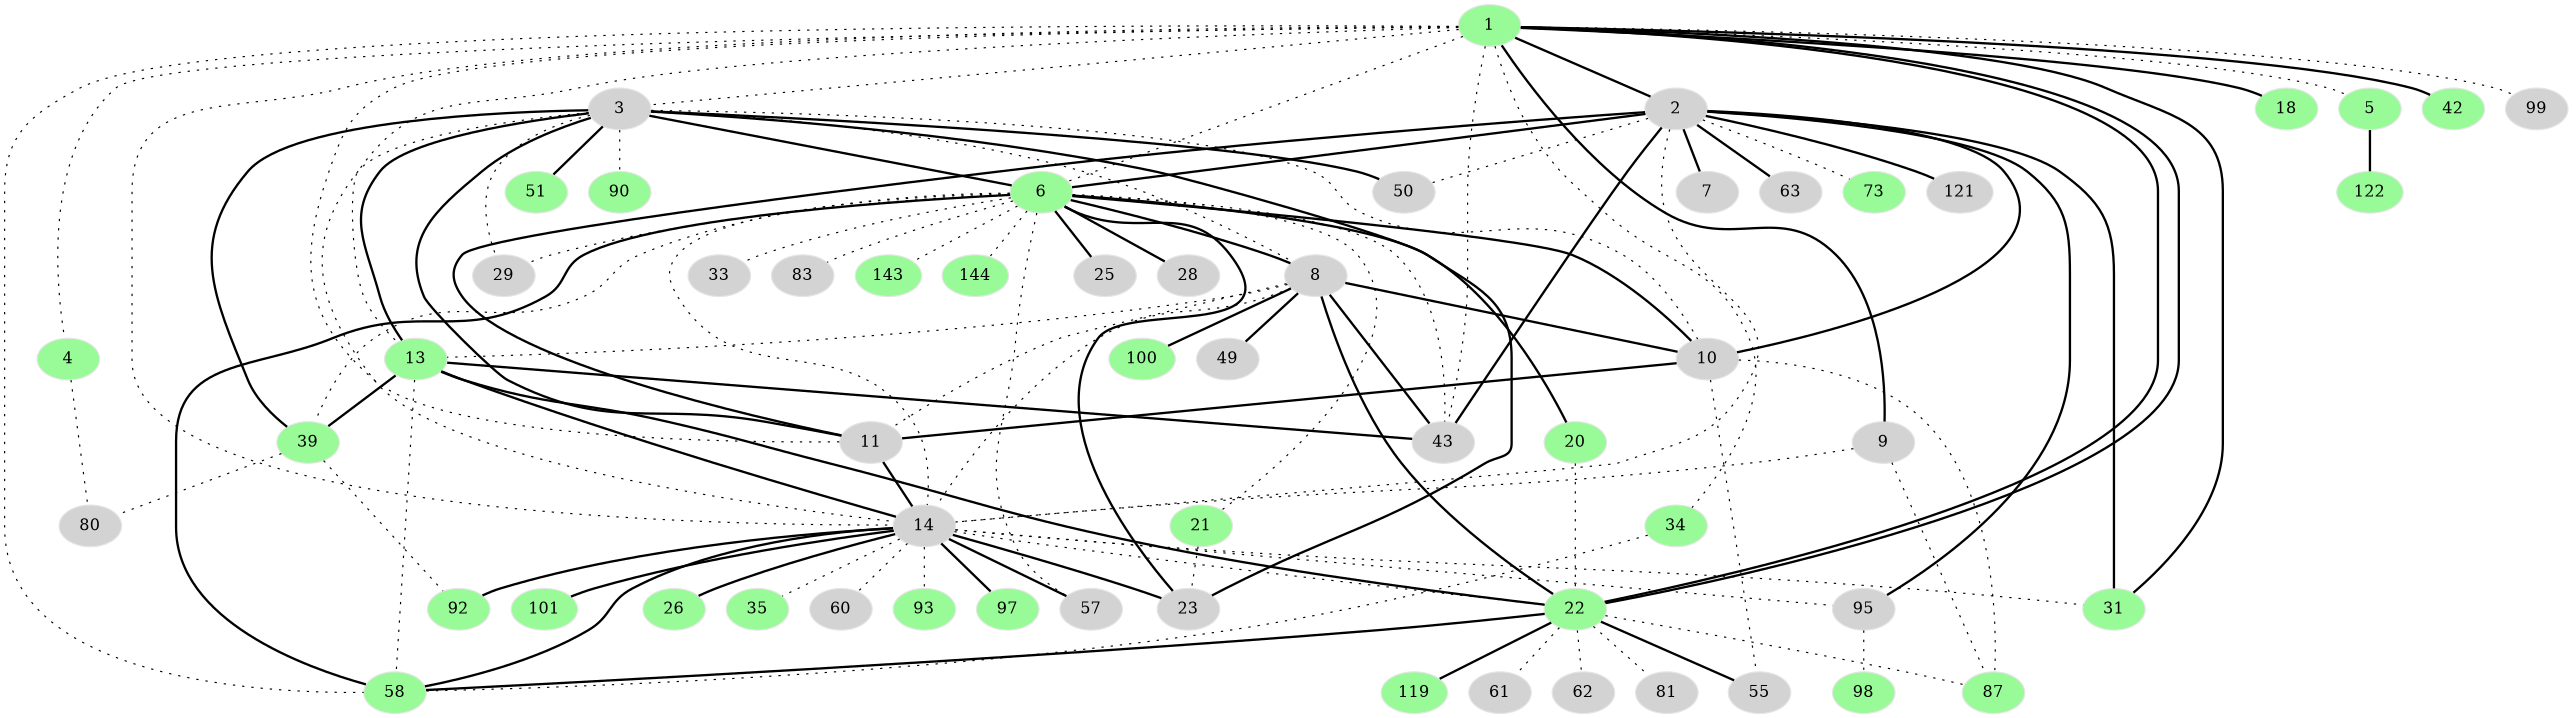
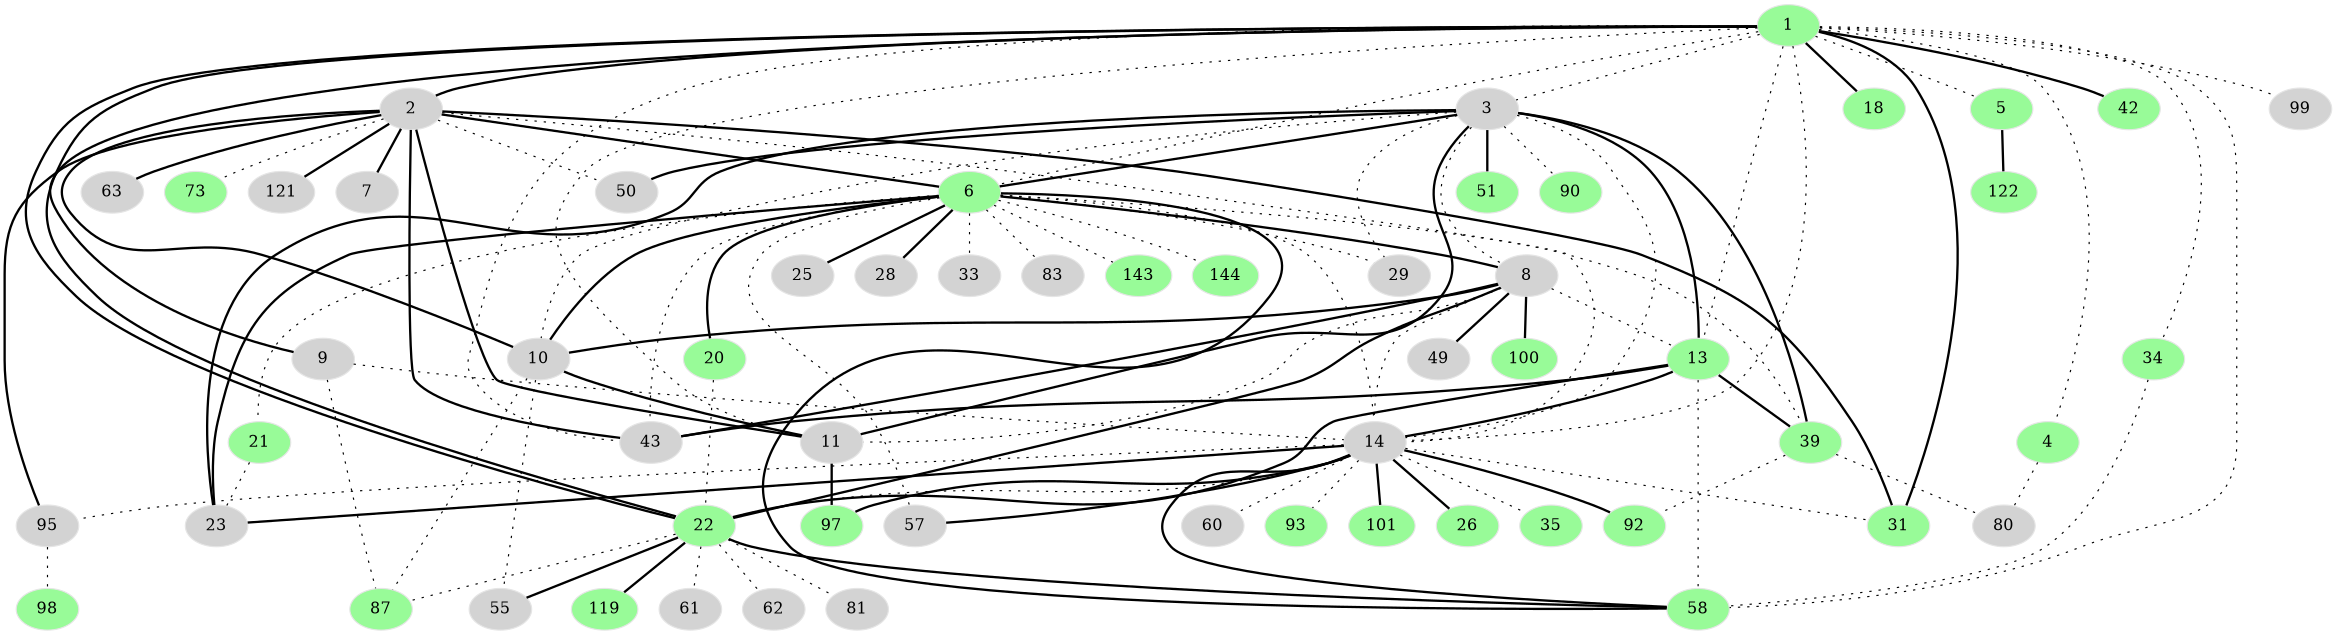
(901, 490) -> (832, 474)
